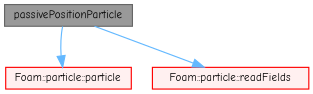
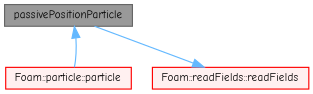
(61, 41) -> (76, 53)
(231, 78) -> (231, 78)
